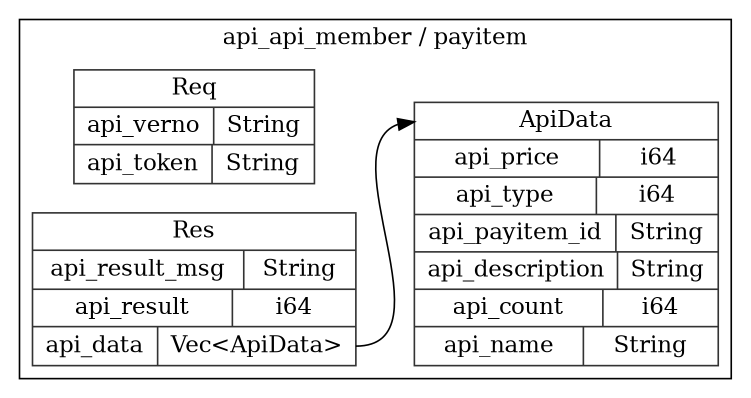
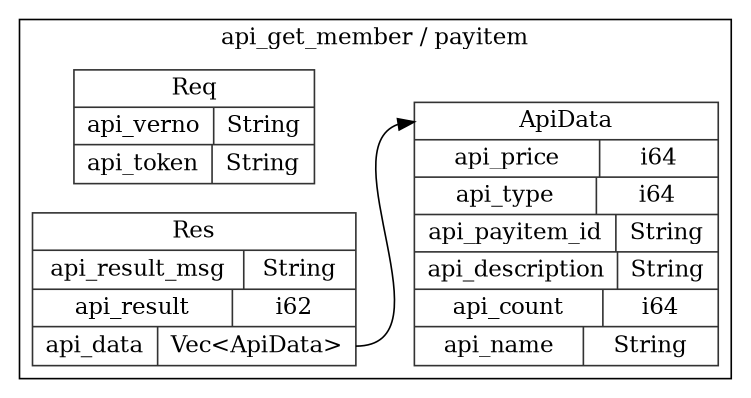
(375, 38) -> (375, 38)
(294, 307) -> (294, 307)
